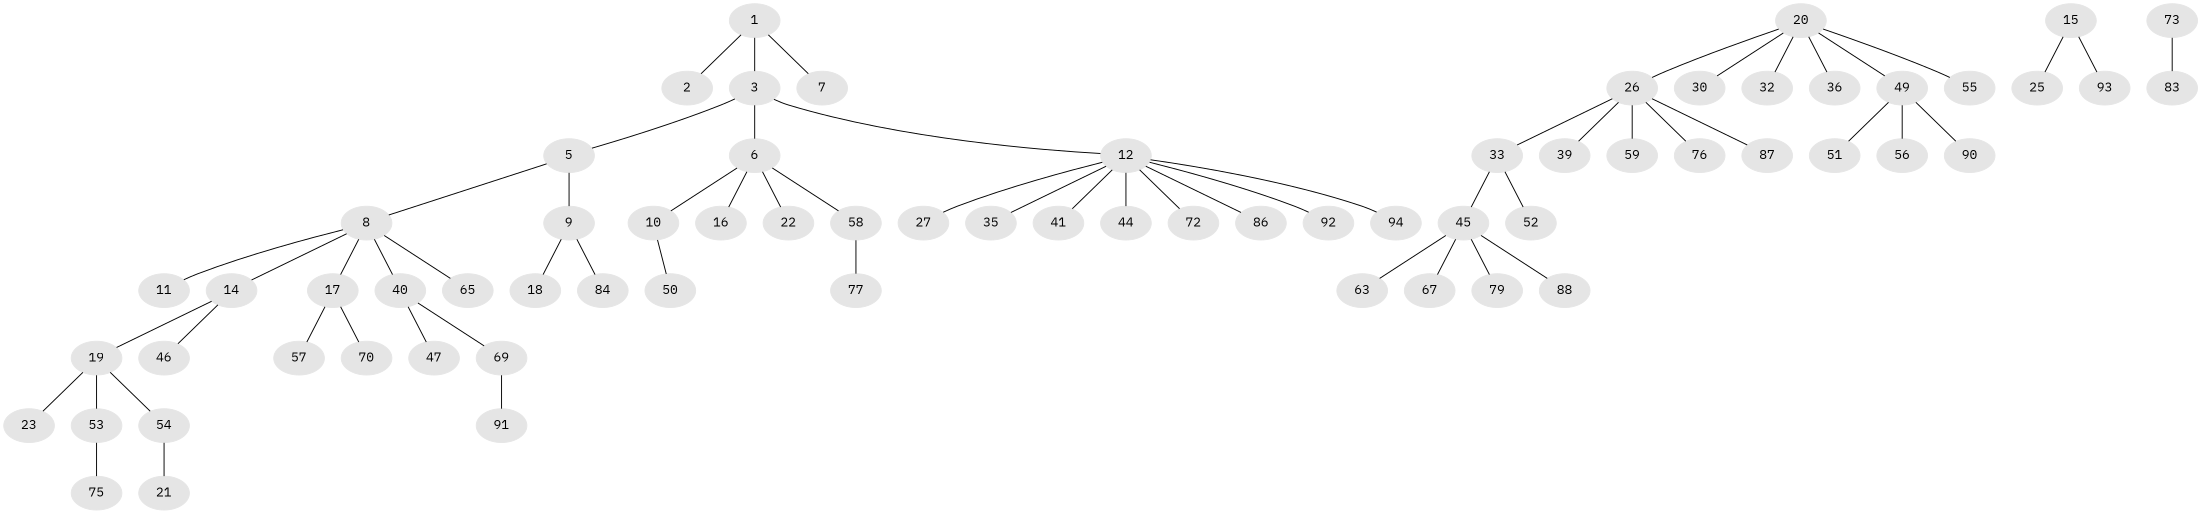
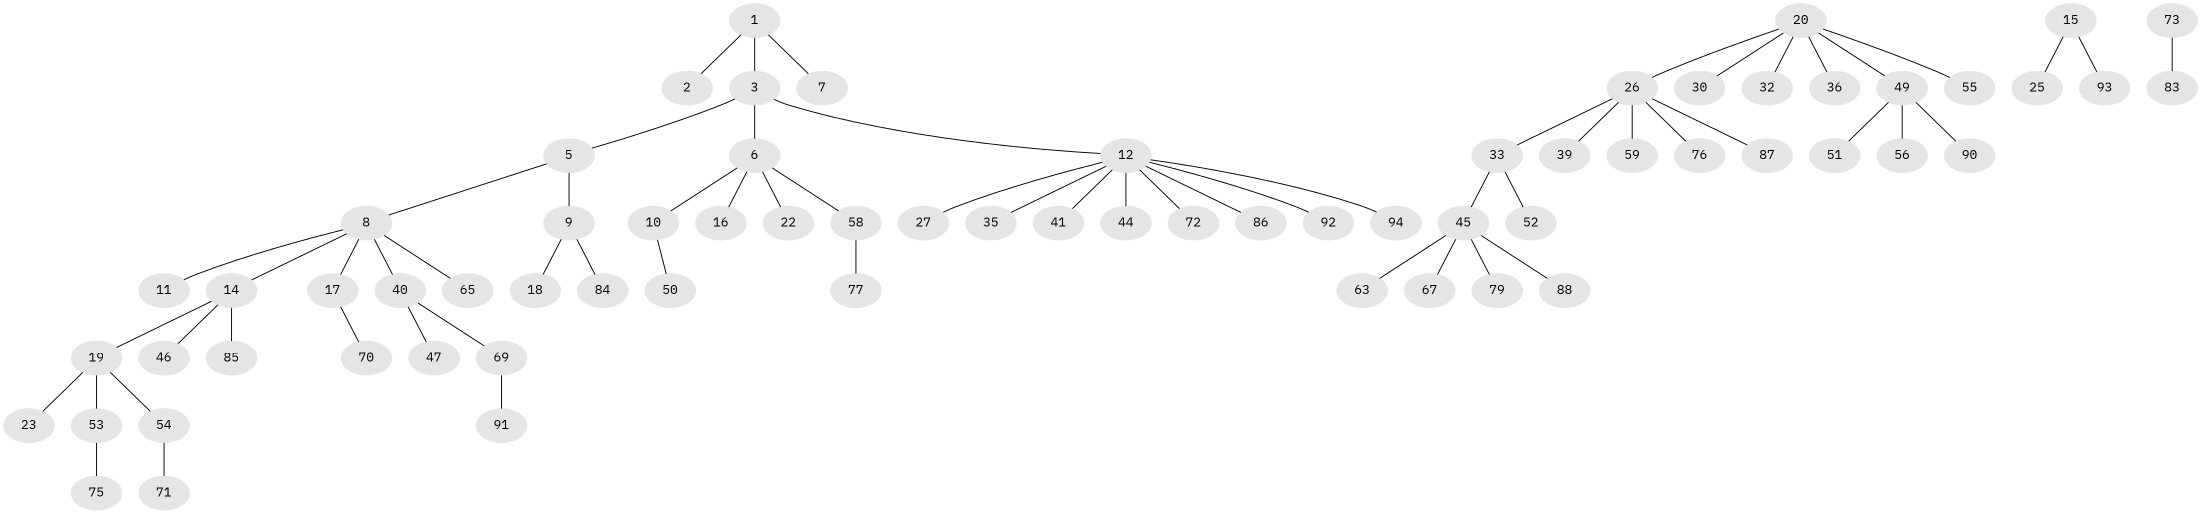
none -> (232, 358)
(299, 358) -> none
(164, 493) -> (164, 493)
